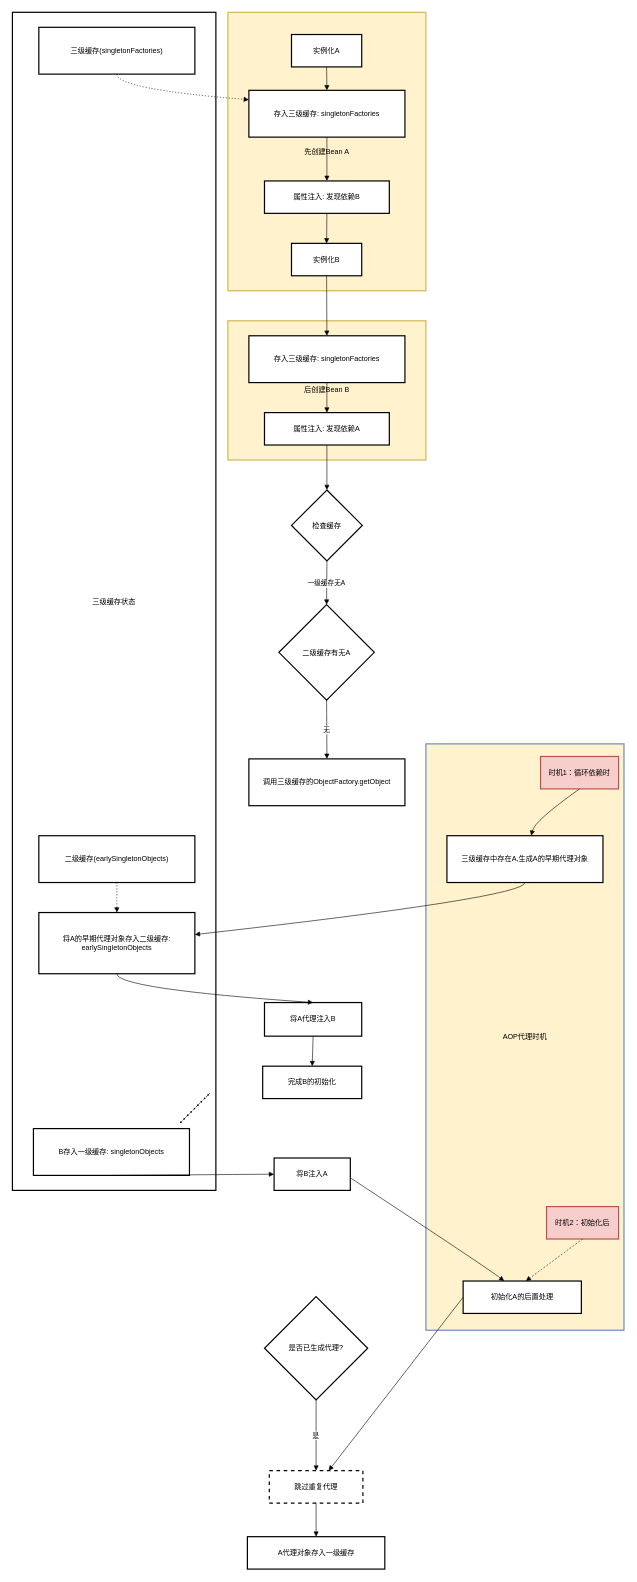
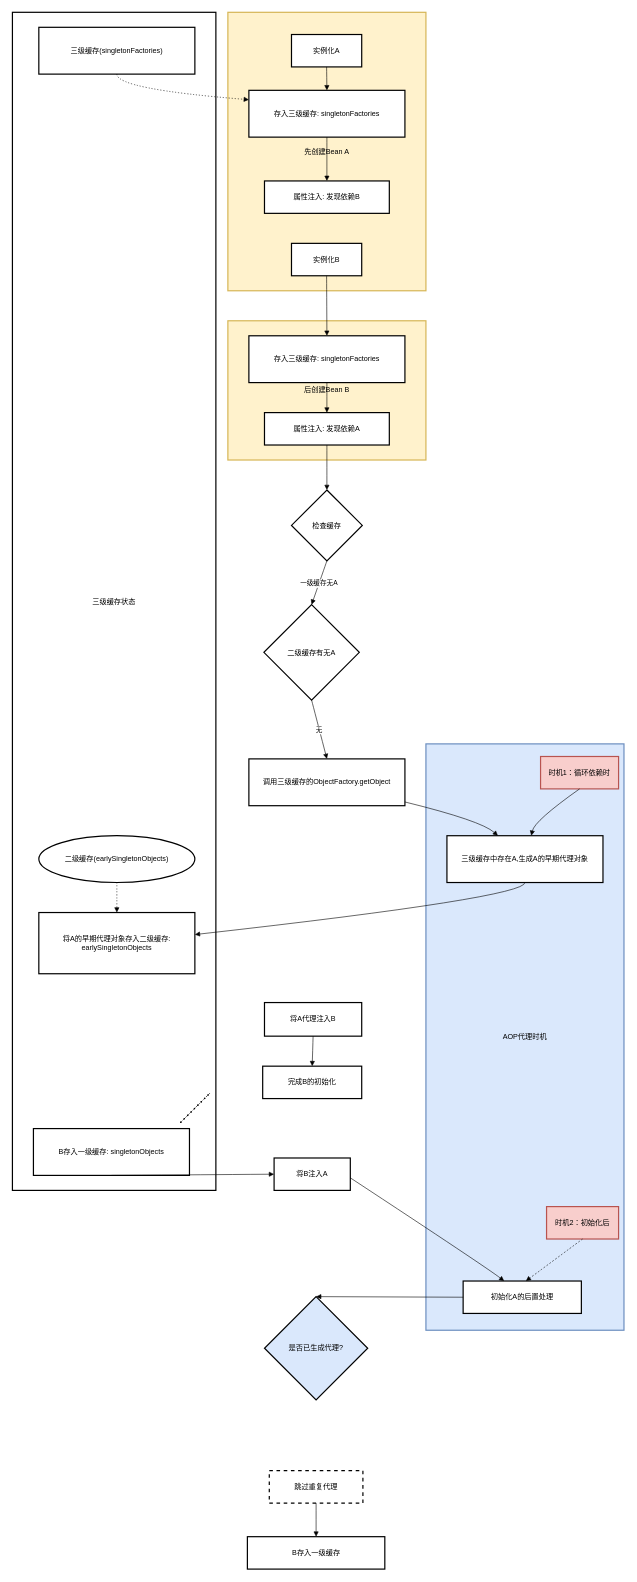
(326, 236) -> none
(326, 652) -> (311, 652)
none -> (450, 814)
(117, 859) -> (117, 859)
(208, 994) -> none
(525, 1037) -> (525, 1037)
(316, 1348) -> (316, 1348)
(397, 1382) -> (459, 1297)
(316, 1434) -> none
(316, 1553) -> (316, 1553)
